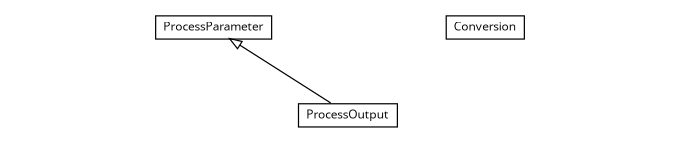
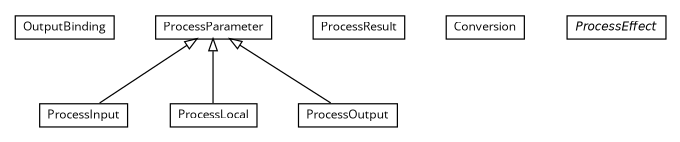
none -> (64, 27)
none -> (358, 27)
none -> (616, 27)
none -> (84, 115)
none -> (213, 115)
